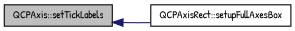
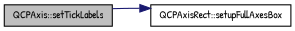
(137, 23) -> (126, 8)
